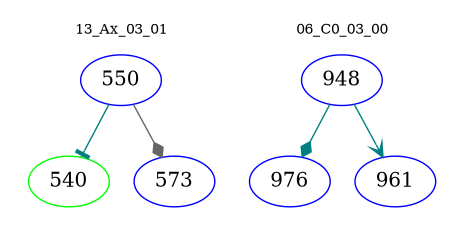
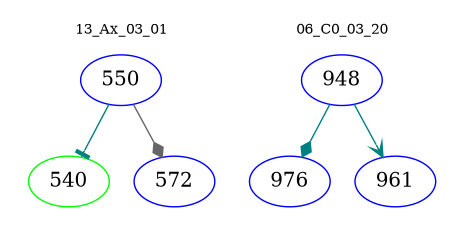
(343, 30) -> (343, 30)
(174, 181) -> (174, 181)
